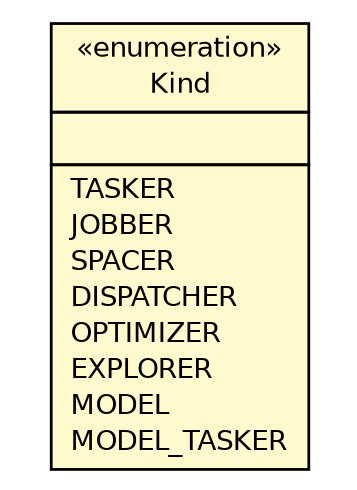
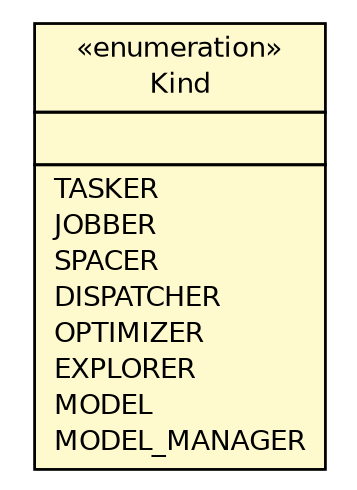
(180, 442) -> (180, 442)
